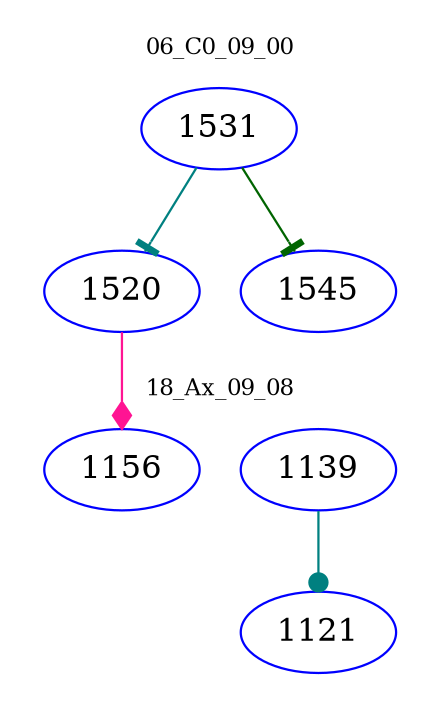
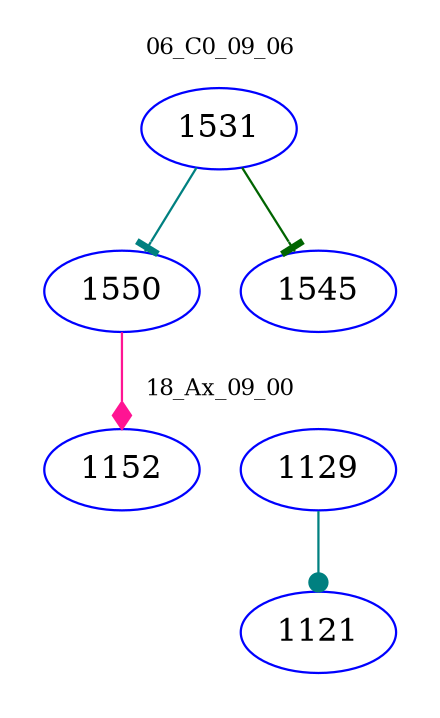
(220, 49) -> (220, 49)
(122, 291) -> (122, 291)
(220, 390) -> (220, 390)
(122, 470) -> (122, 470)
(318, 470) -> (318, 470)
